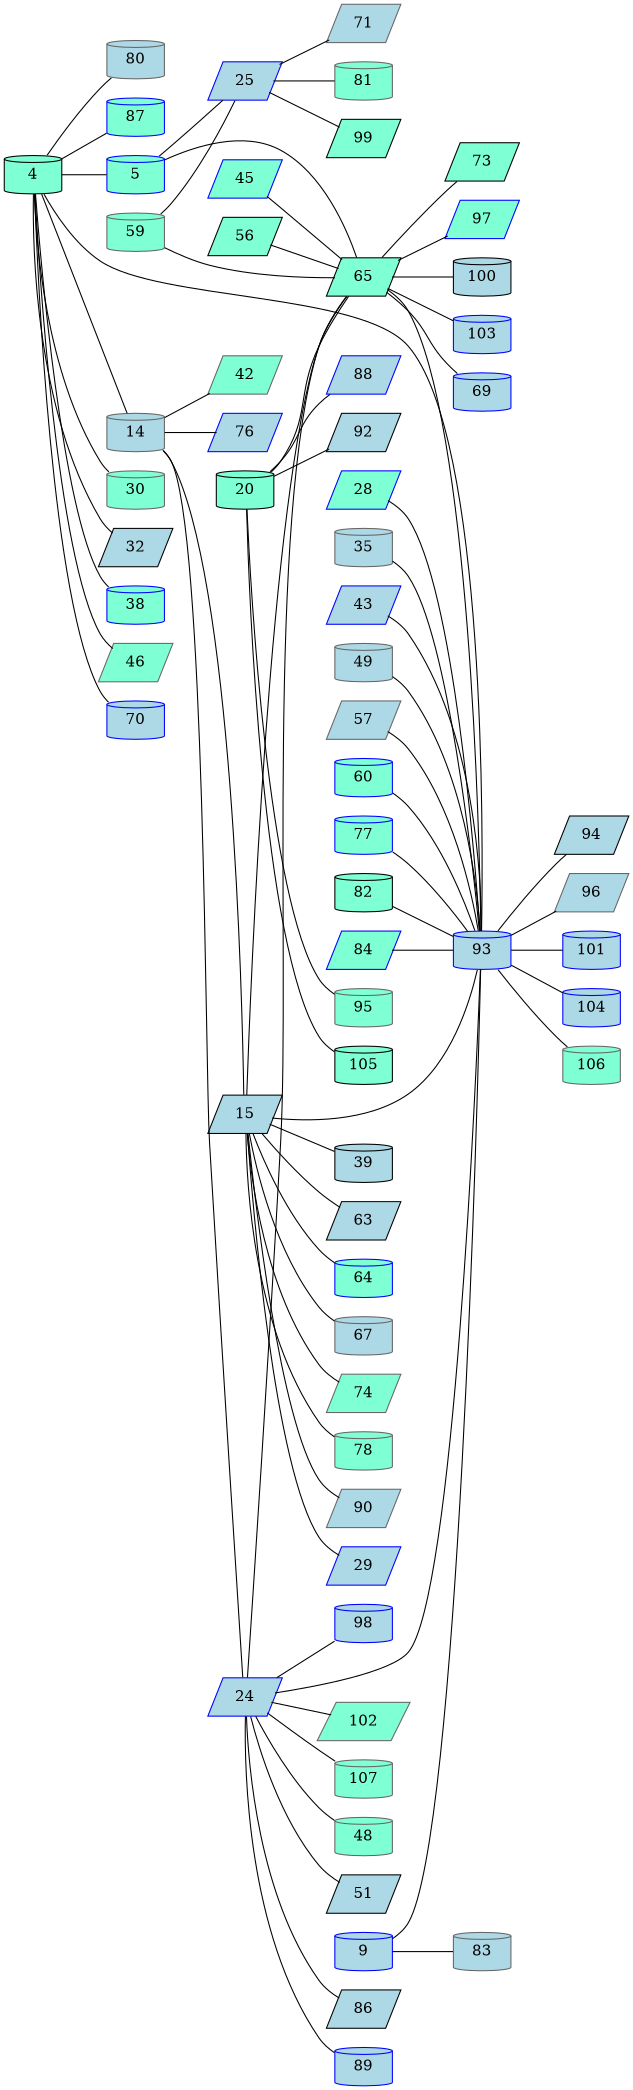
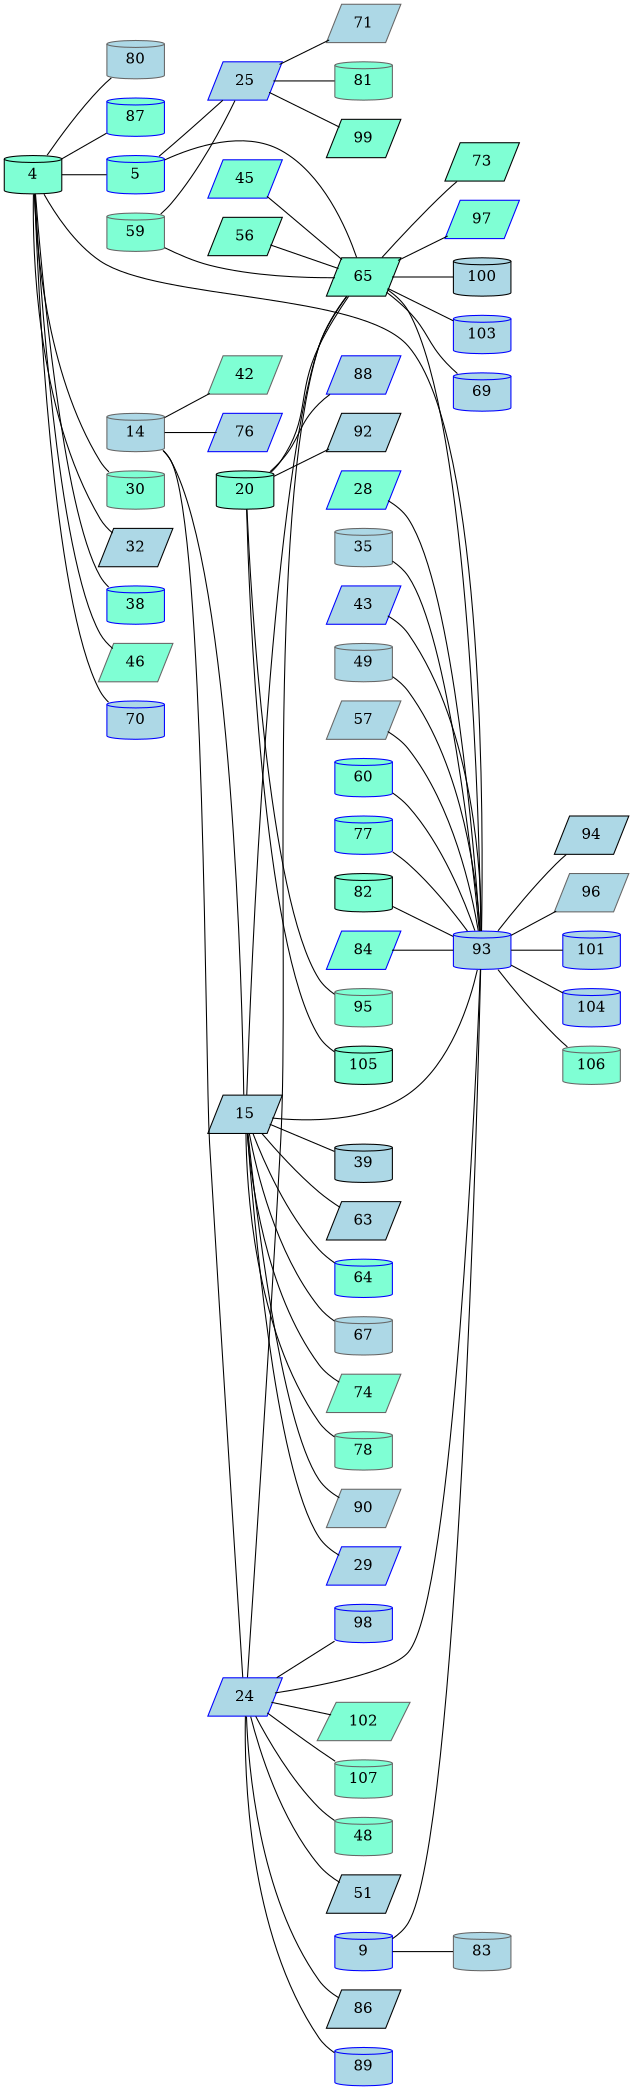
(84, 304) -> none
